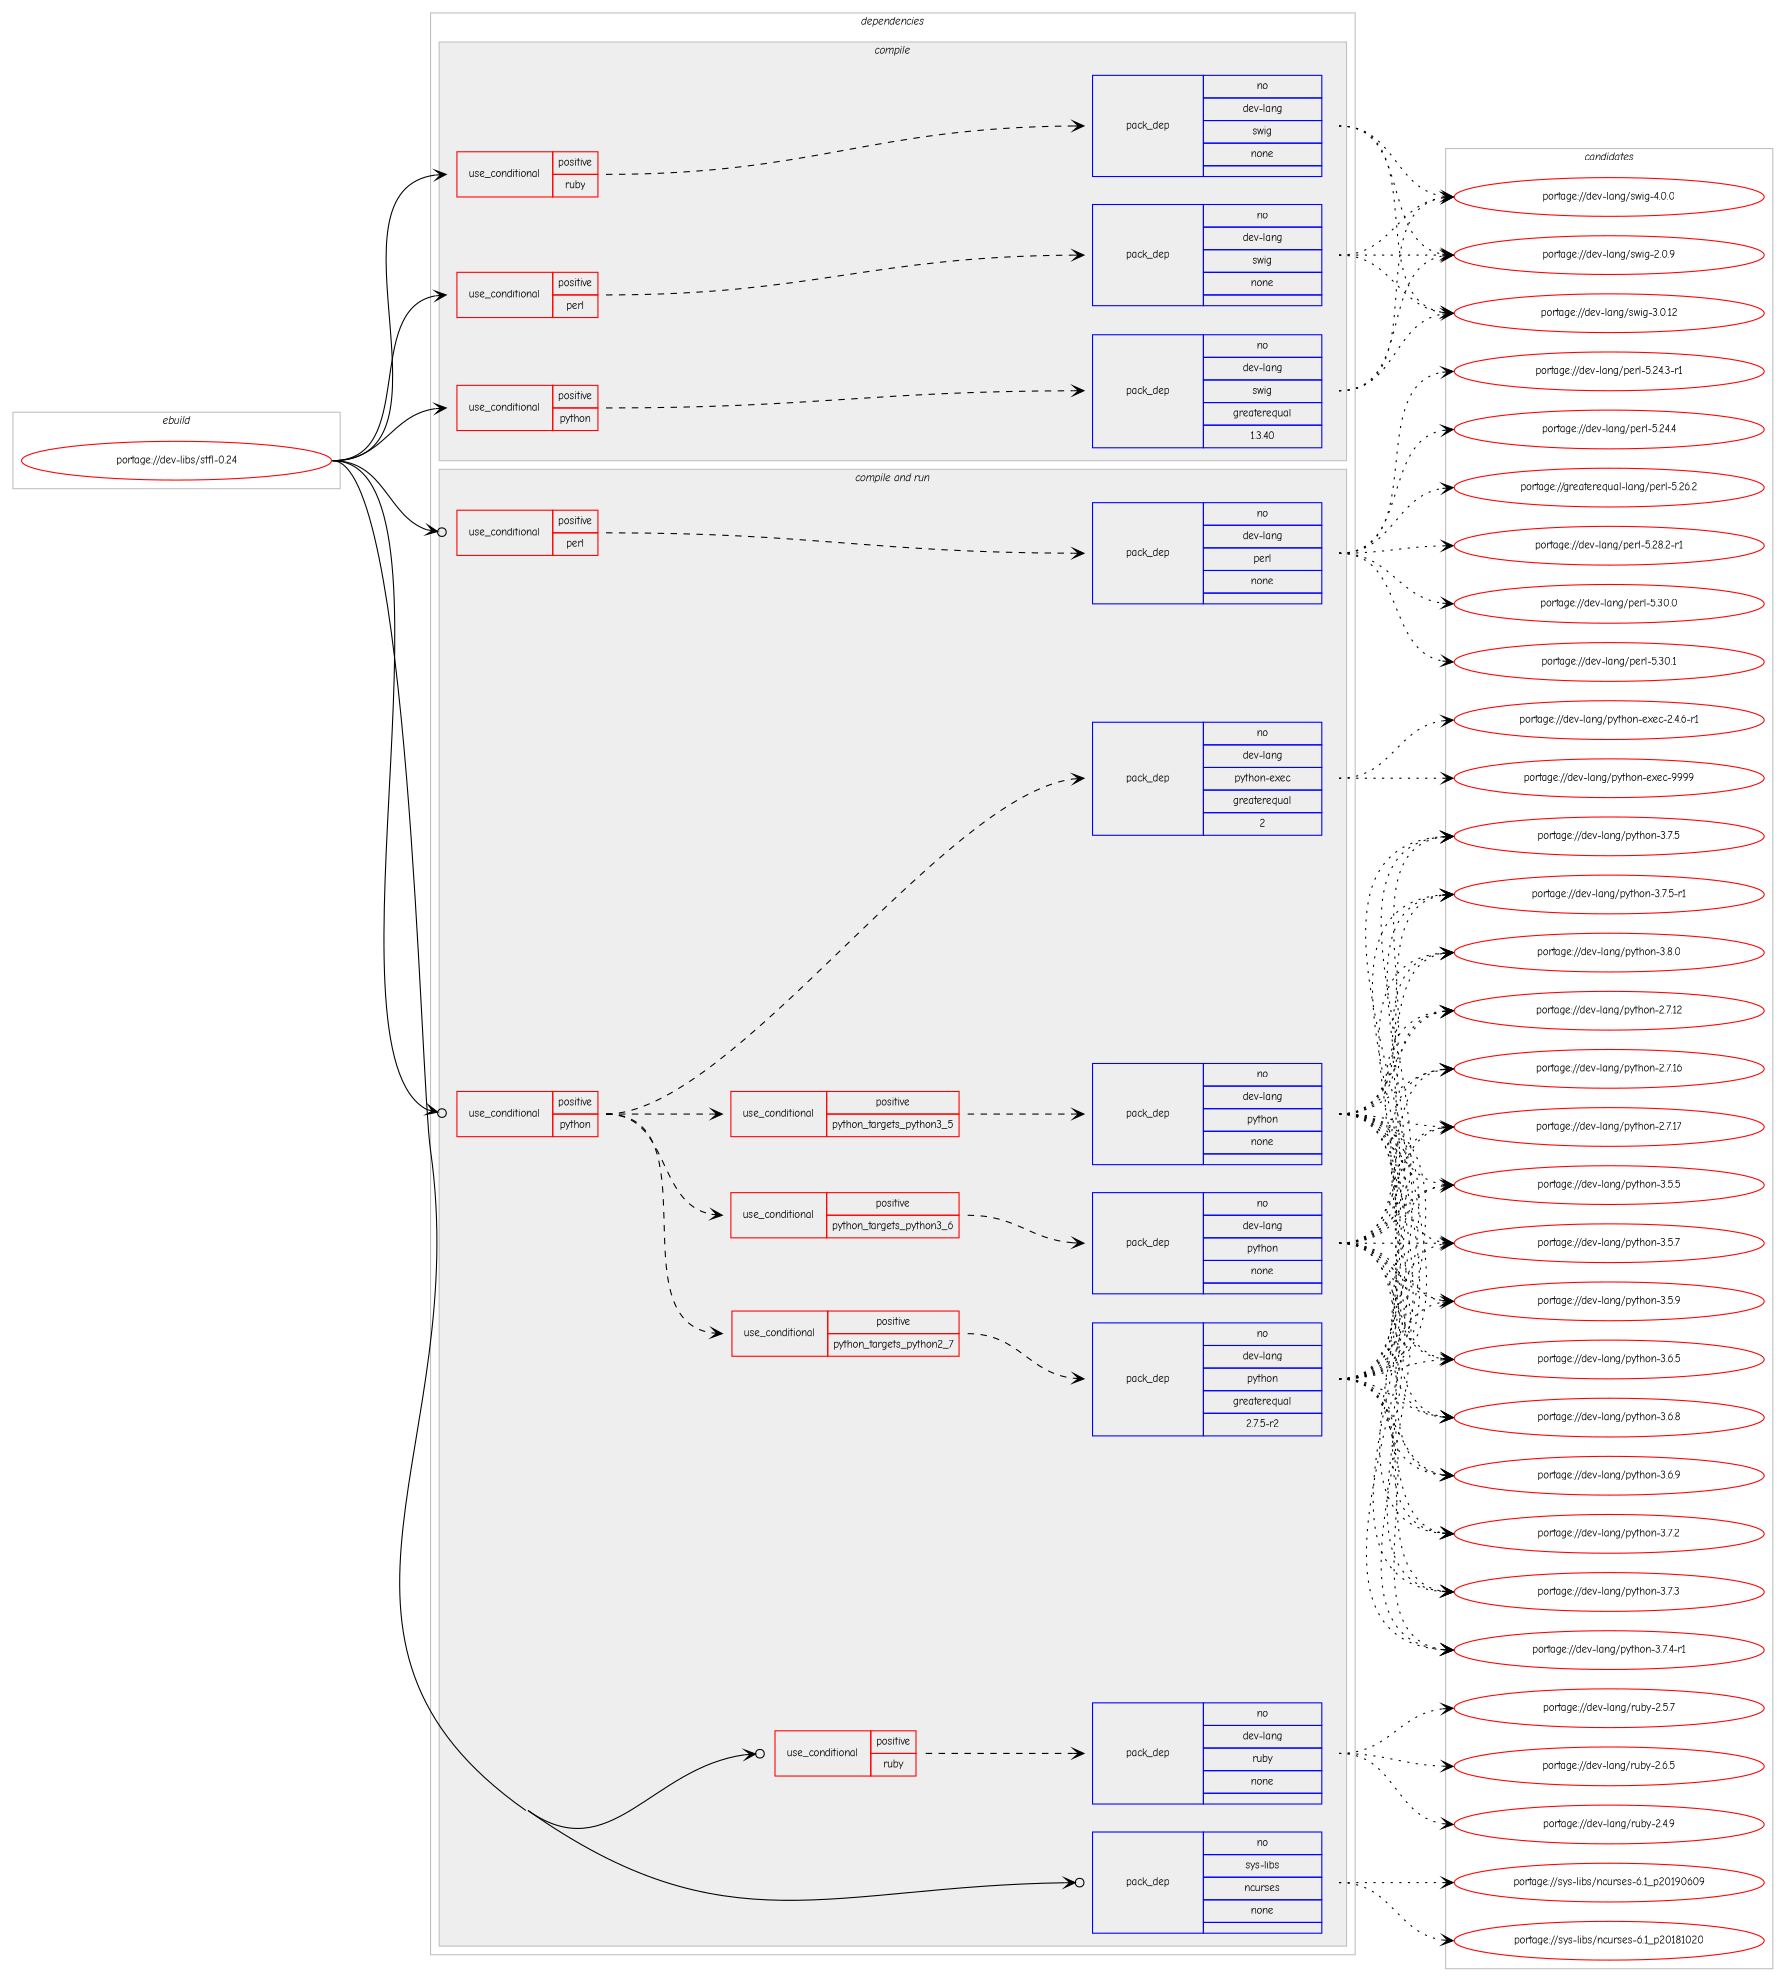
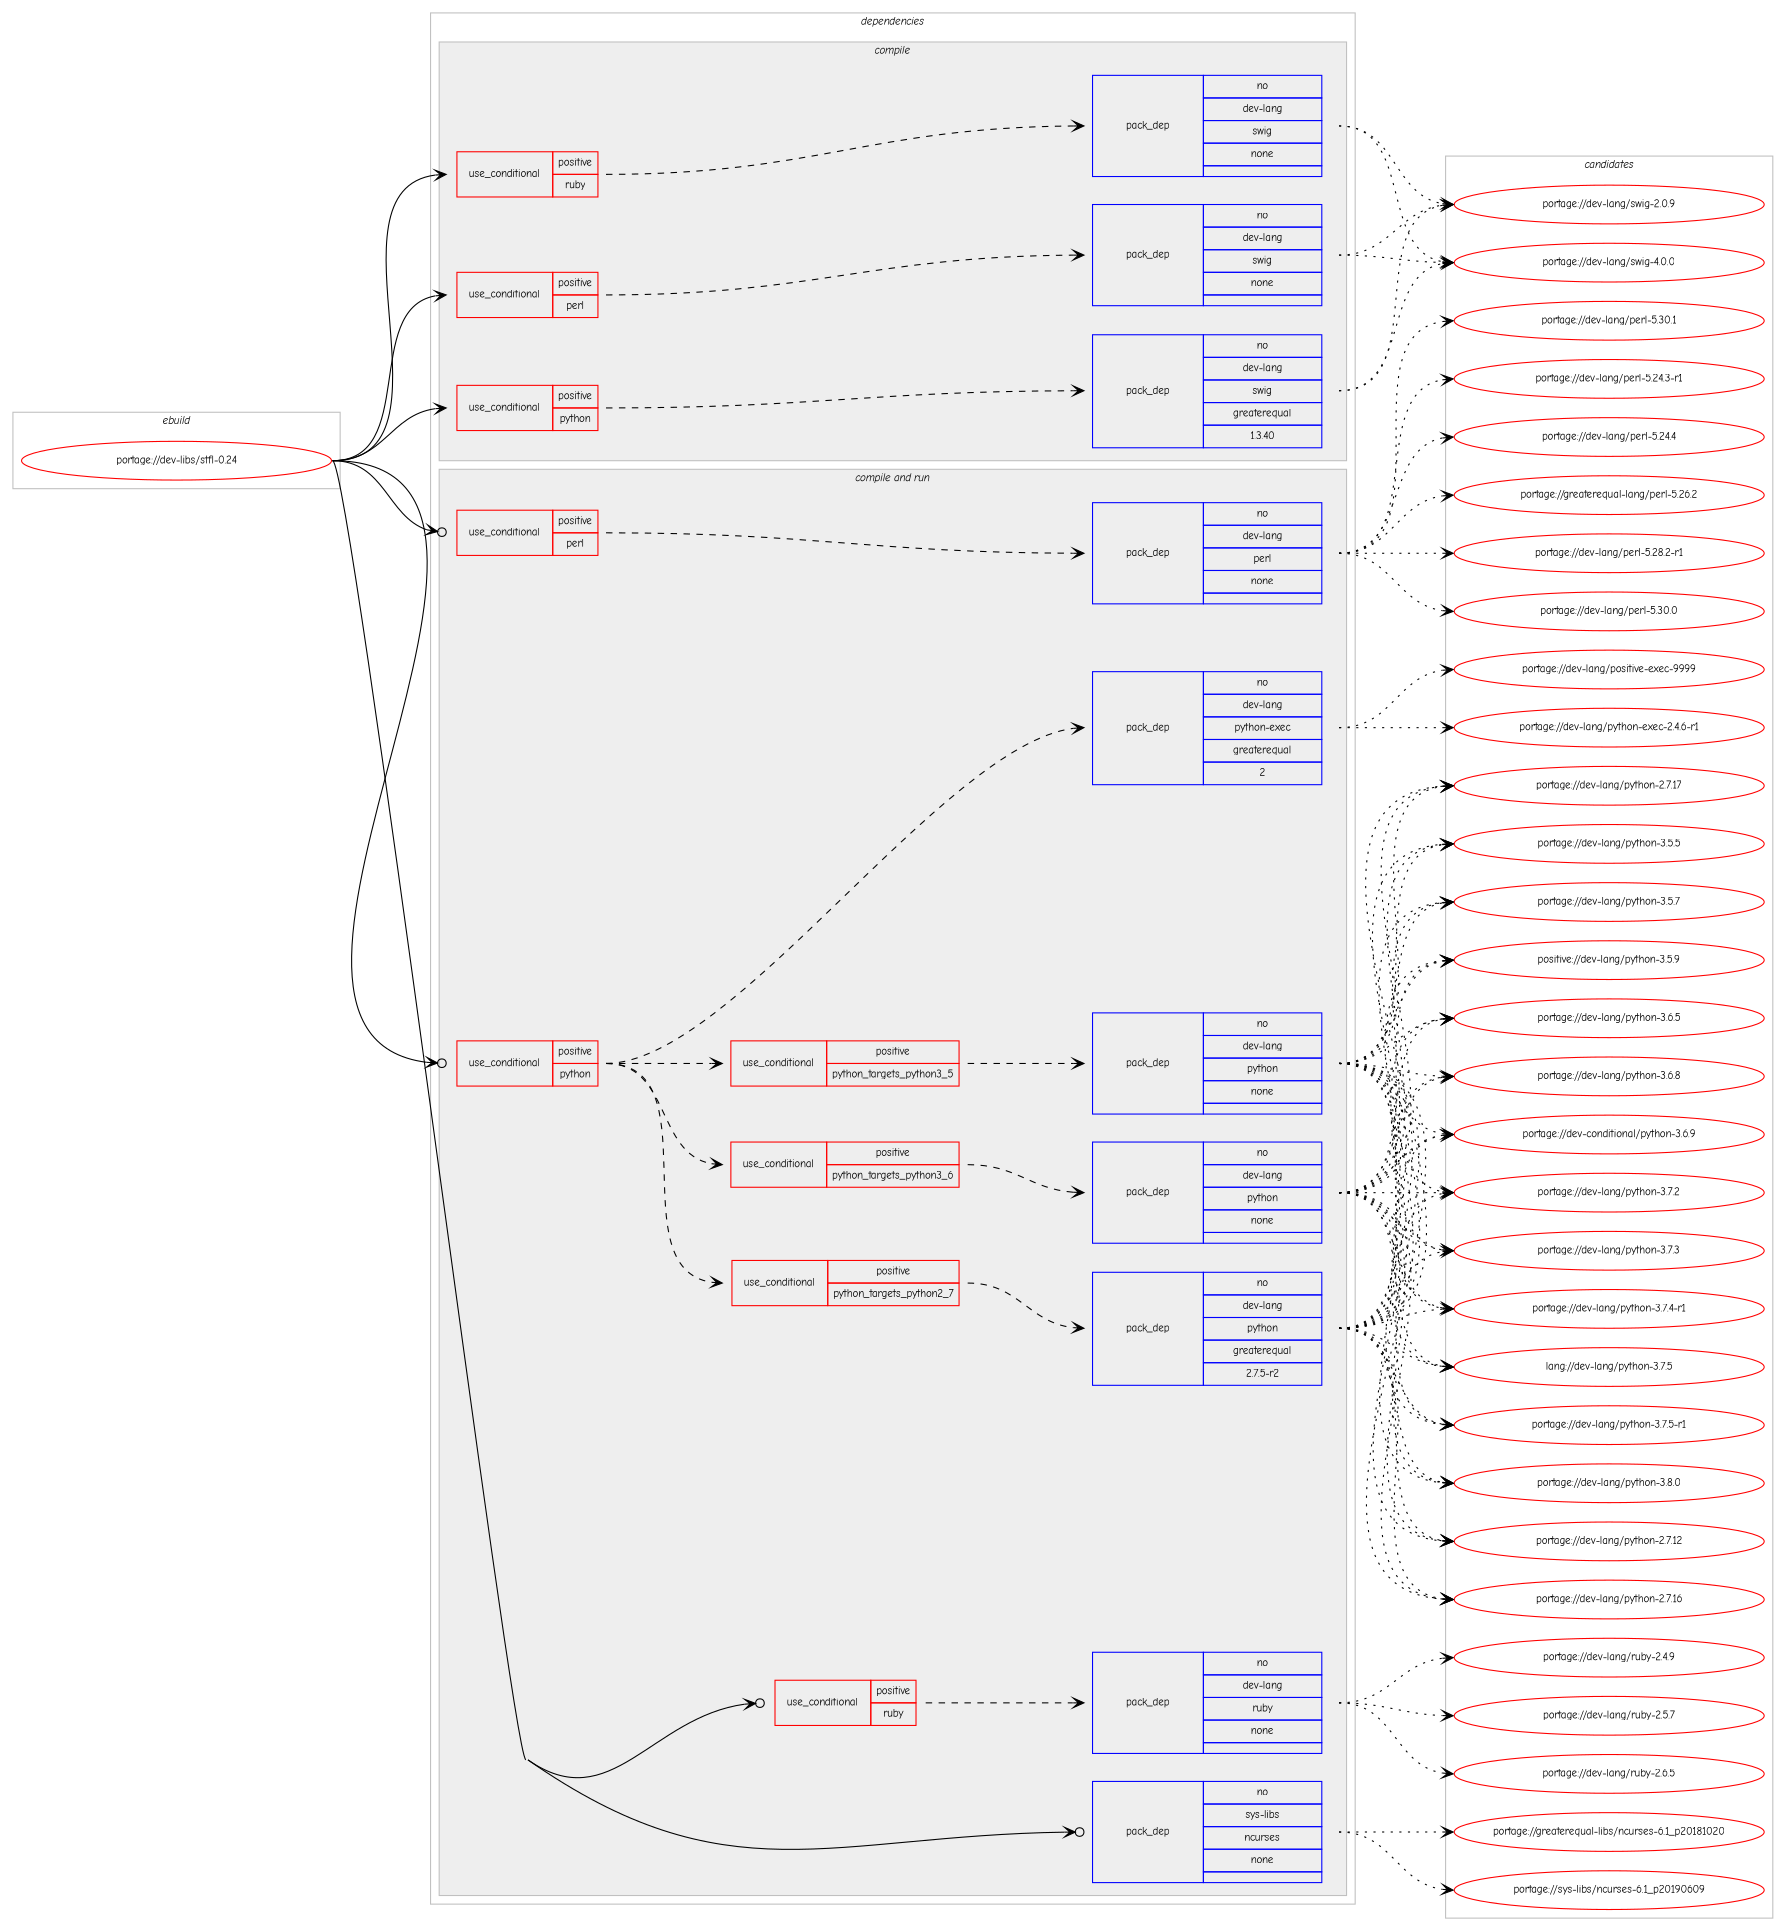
(1609, 313) -> none
(1609, 778) -> (1609, 670)
(1609, 836) -> (1609, 1367)
(1609, 1301) -> (1609, 960)
(1609, 1476) -> (1609, 1135)
(1609, 1941) -> (1609, 1832)
